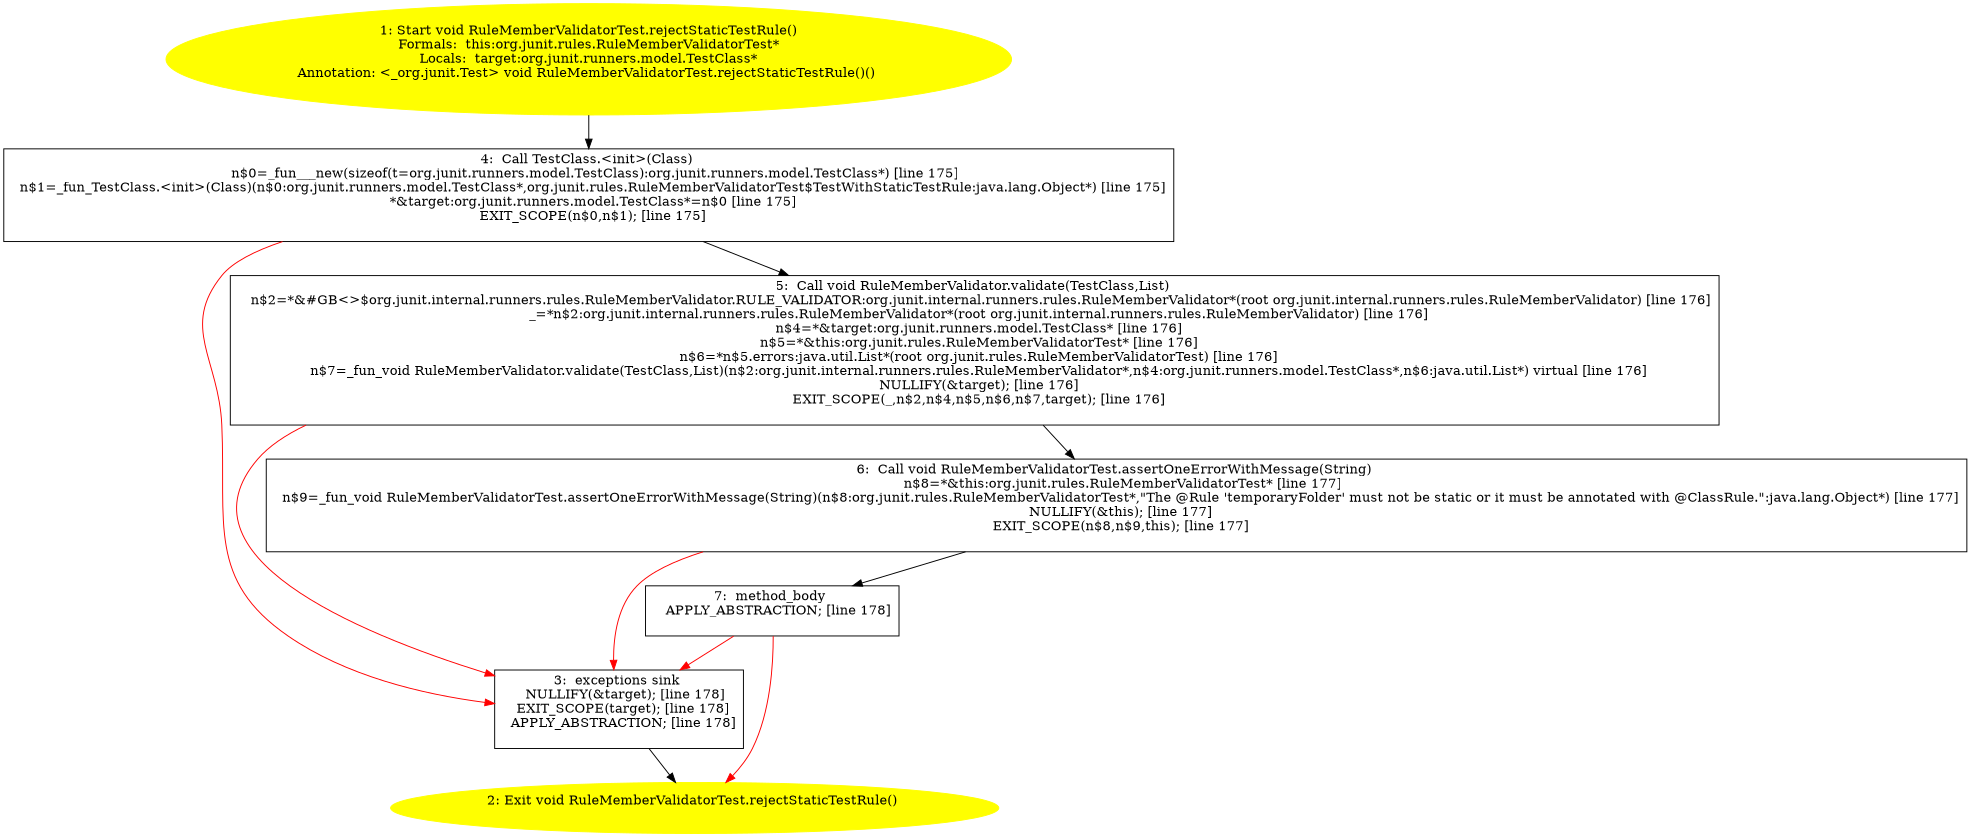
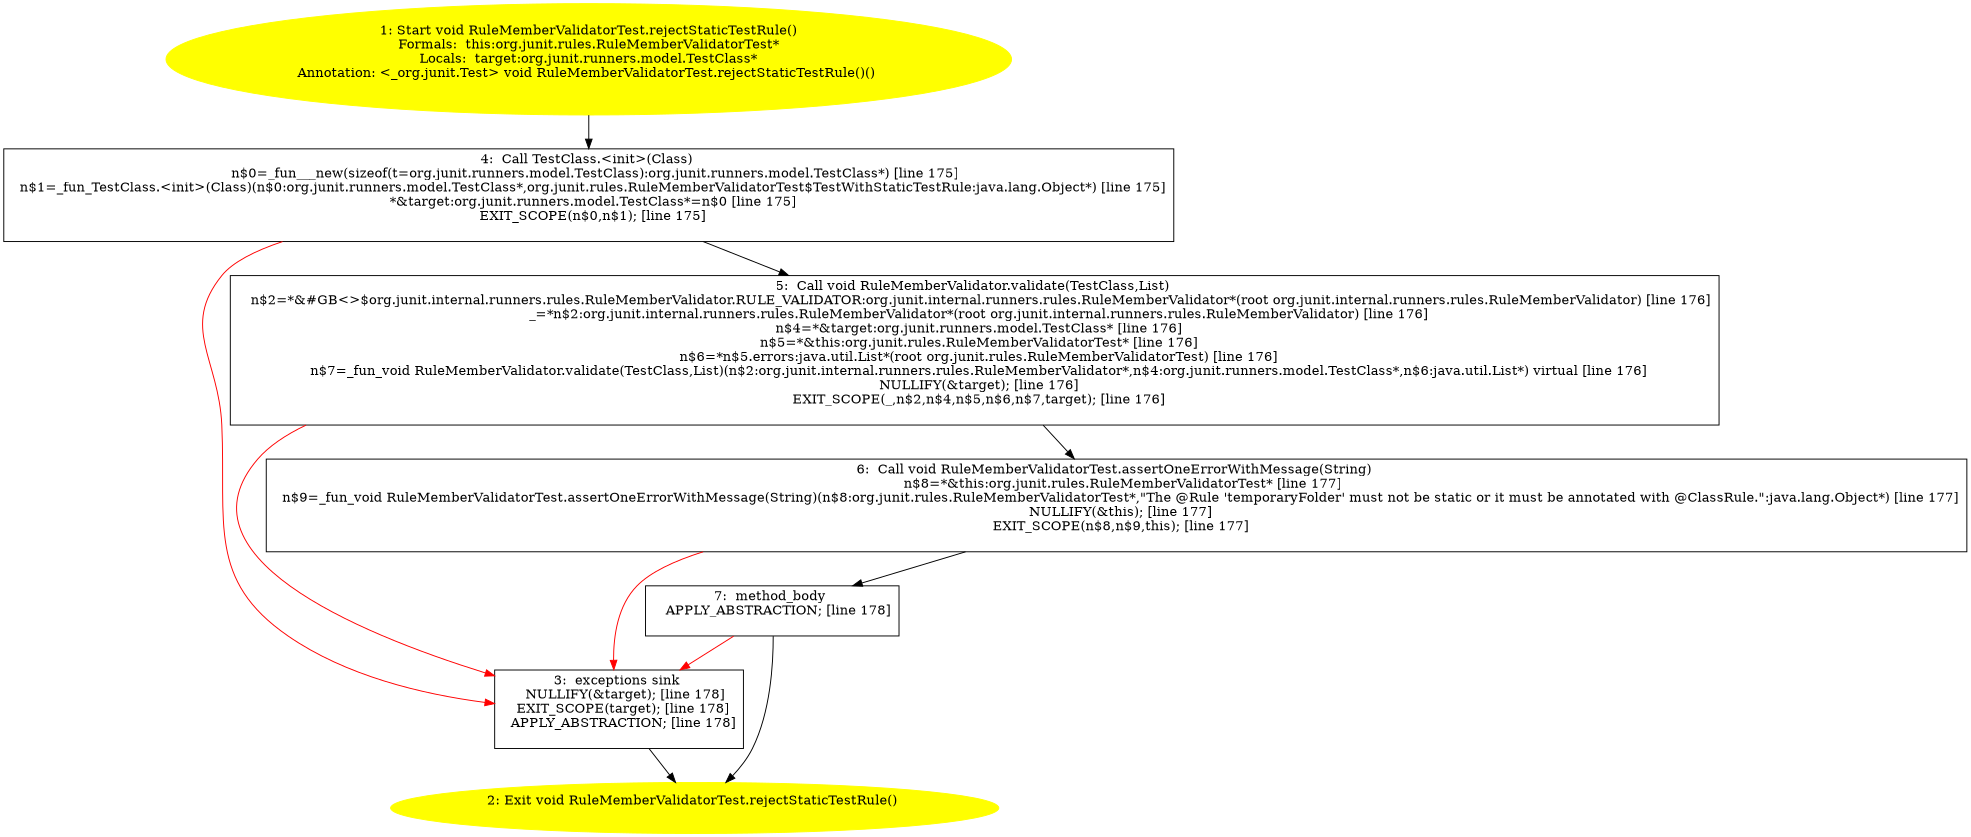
(766, 710) -> (766, 710)
